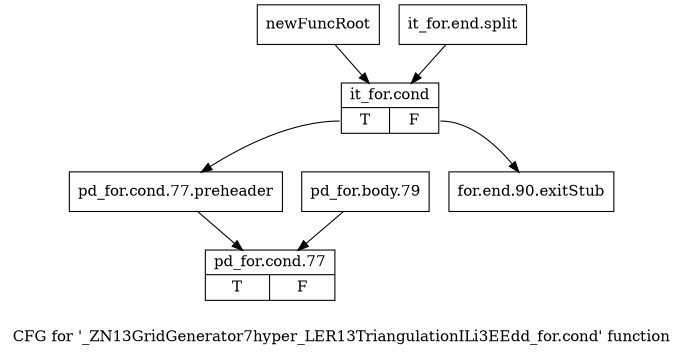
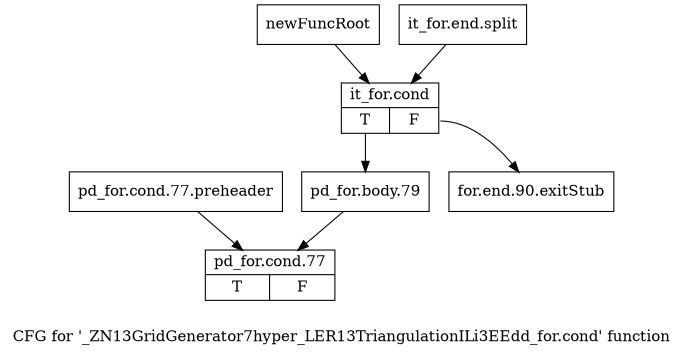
(272, 135) -> (365, 147)
